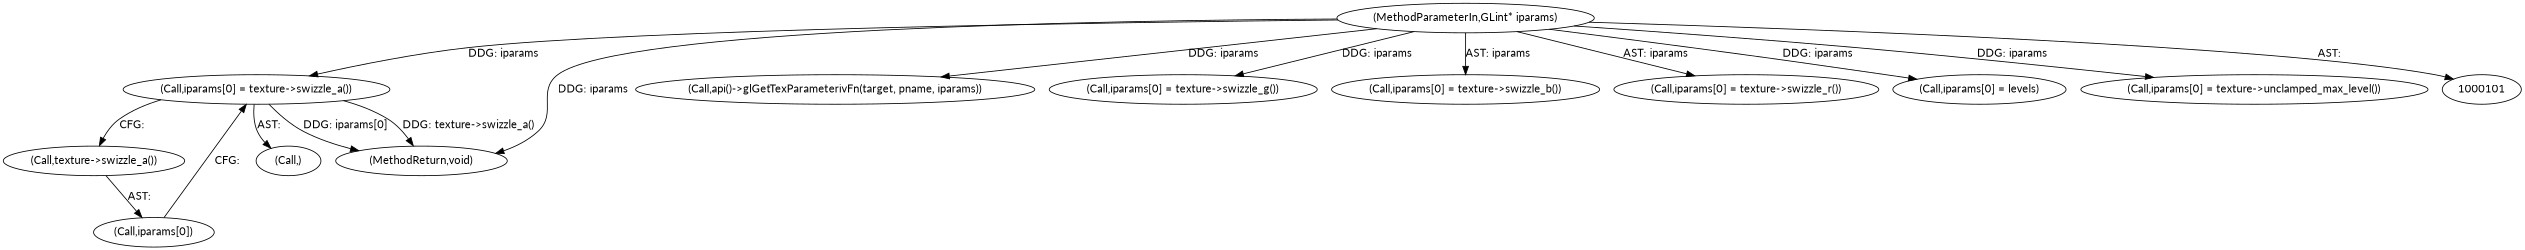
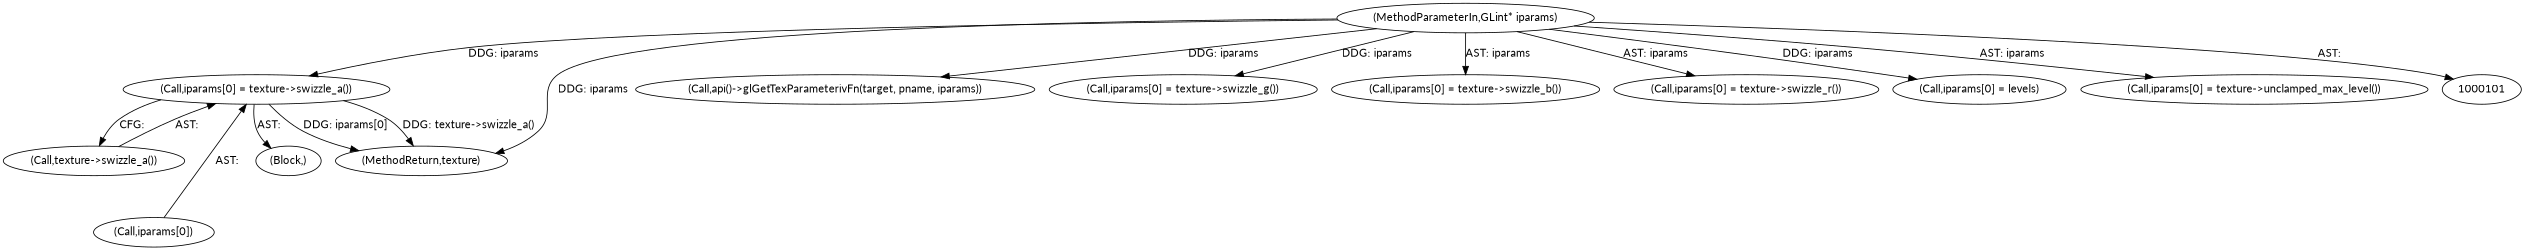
(2012, 54) -> (2012, 54)
(229, 161) -> (229, 161)
(289, 161) -> (289, 161)
(421, 161) -> (421, 161)
(121, 194) -> (162, 125)
